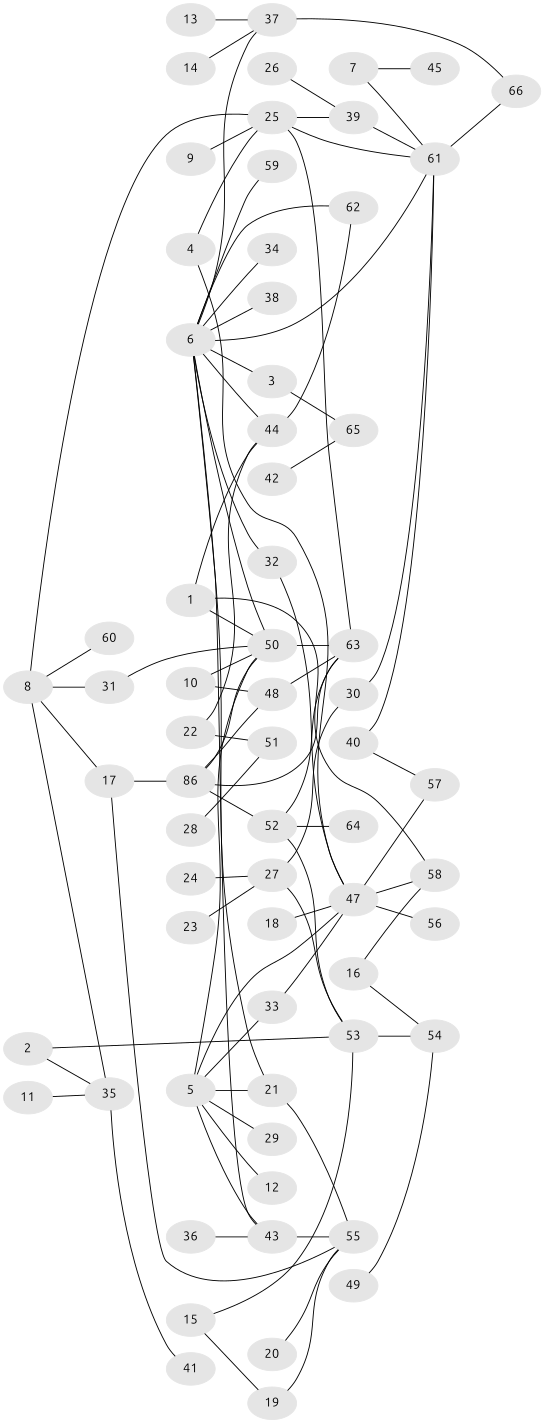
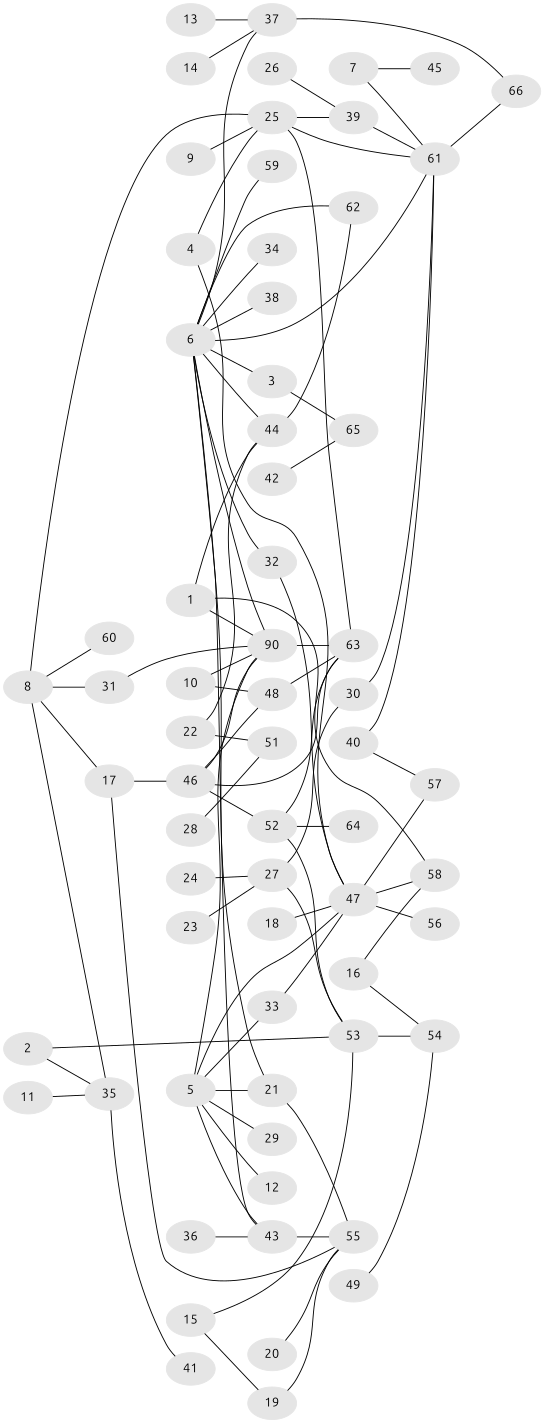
(272, 646) -> (272, 646)
(191, 781) -> (191, 781)
